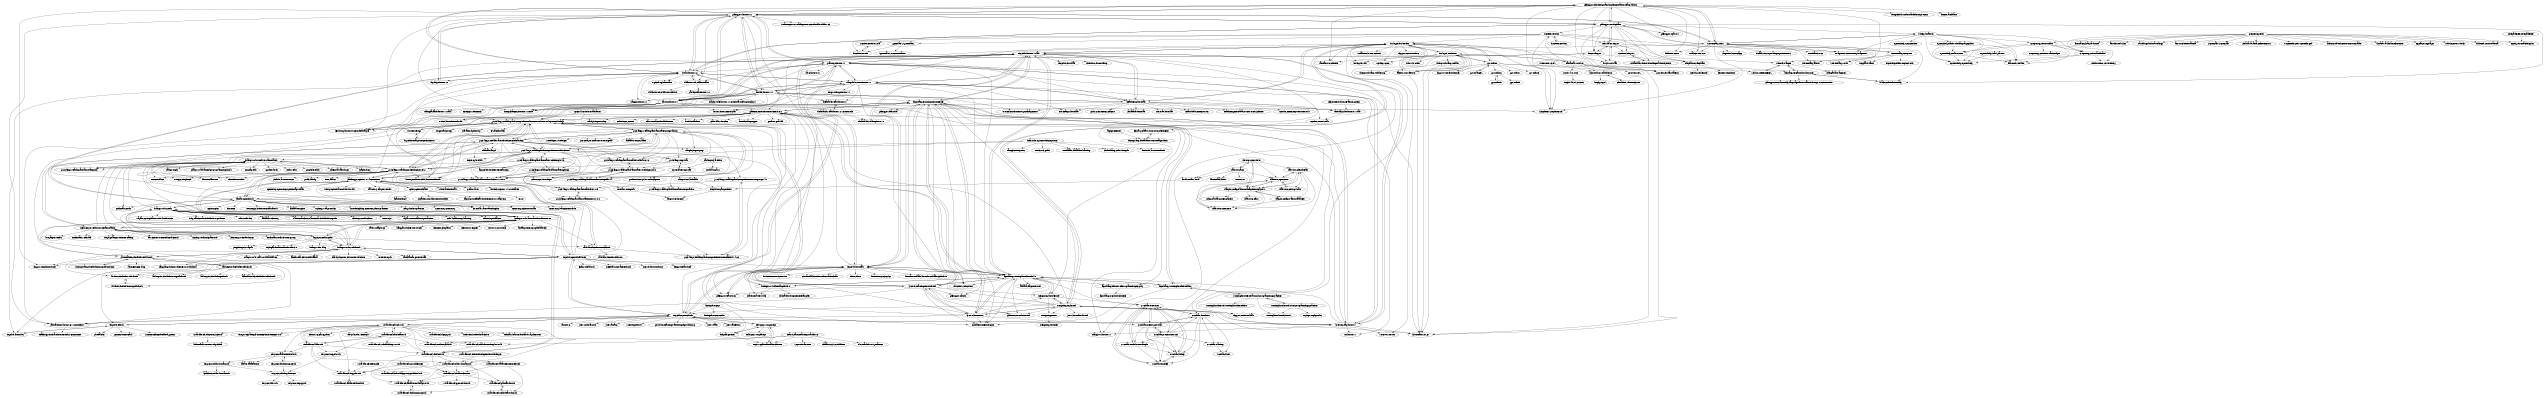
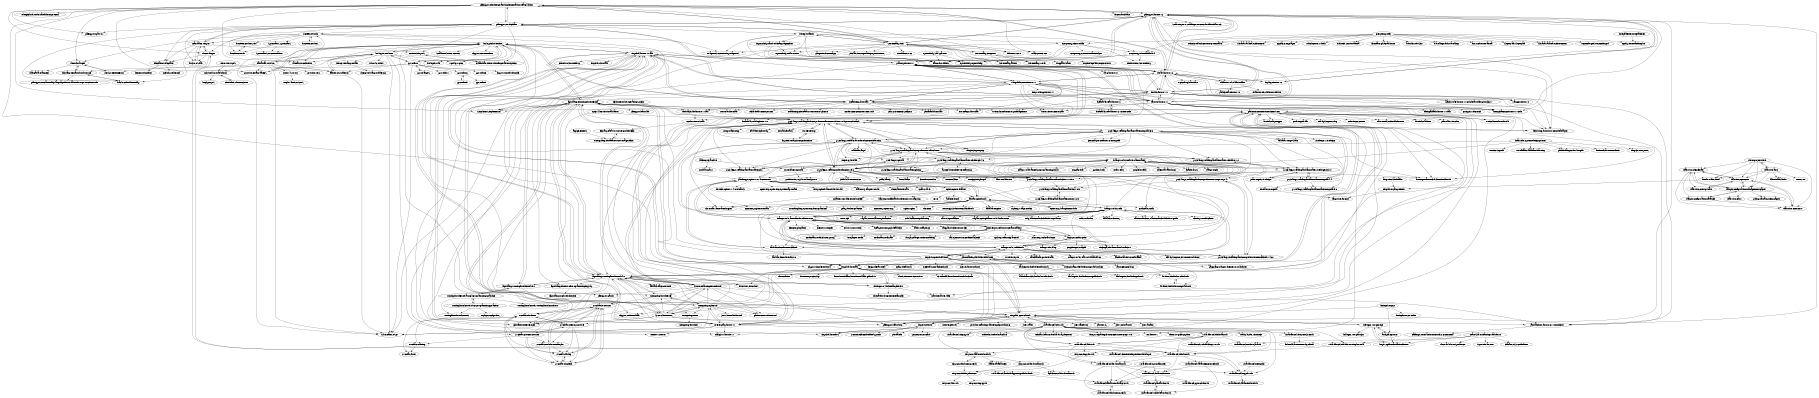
(1906, 44) -> none
none -> (780, 323)
